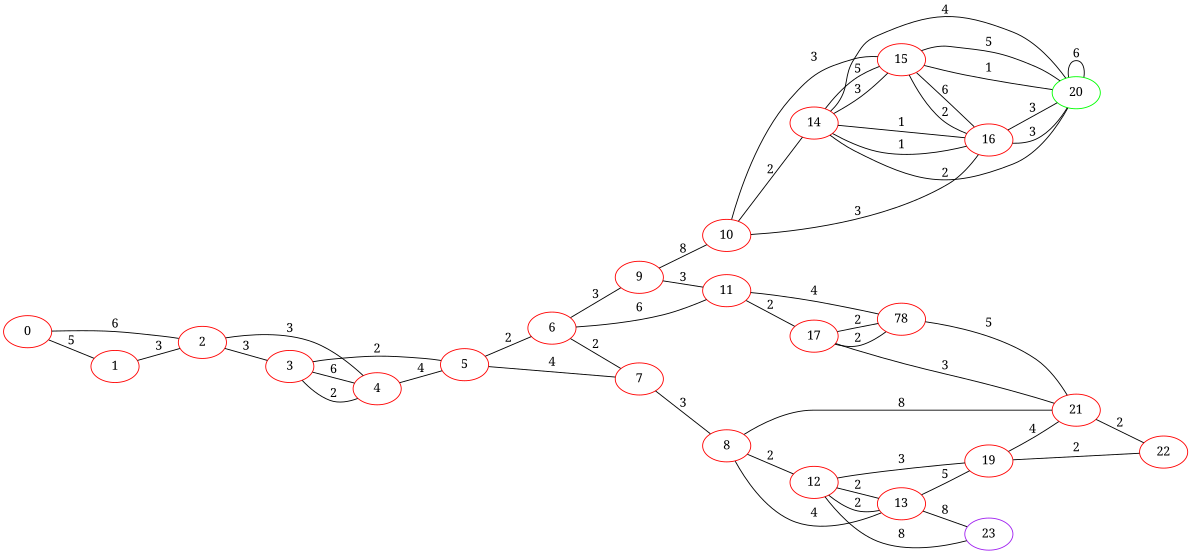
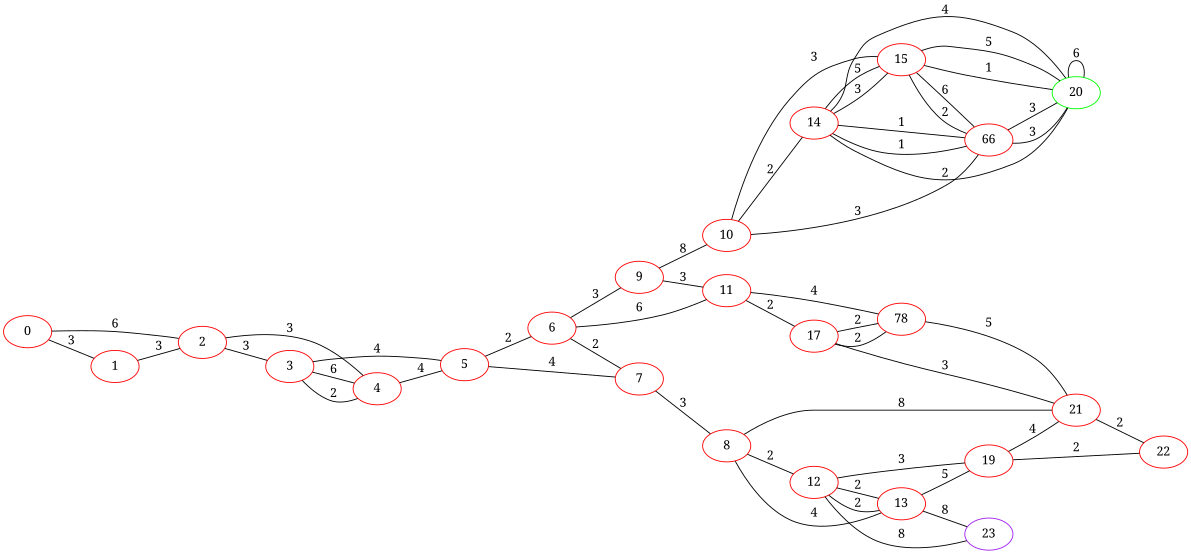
(989, 140) -> (989, 140)
(71, 341) -> (71, 341)
(377, 349) -> (377, 349)
